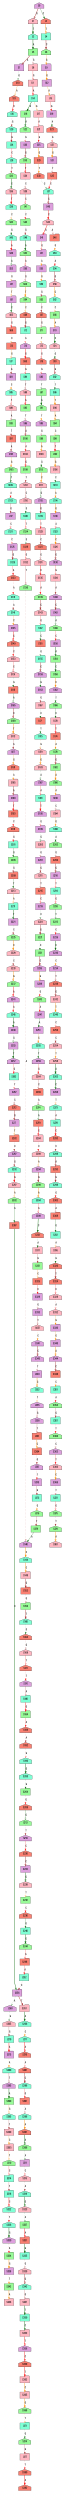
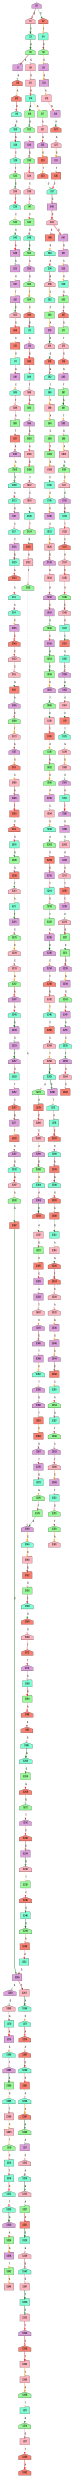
(33, 52) -> (30, 52)
(38, 114) -> (42, 114)
(40, 690) -> (65, 690)
(38, 1099) -> (44, 1084)
